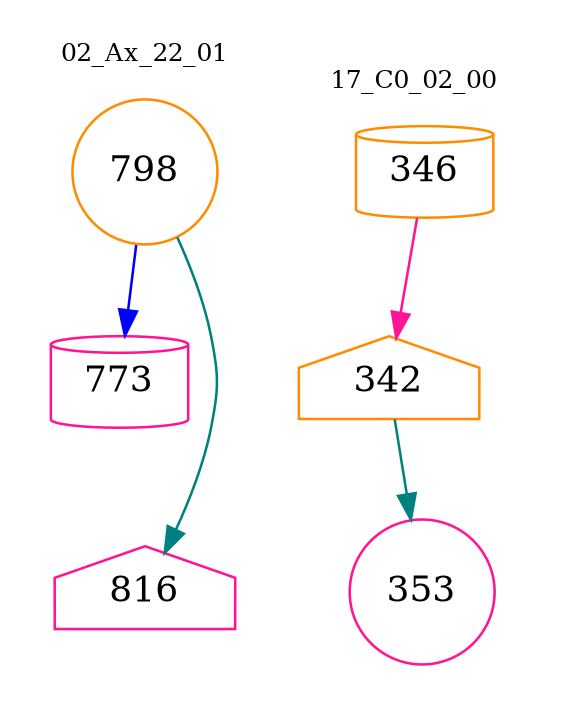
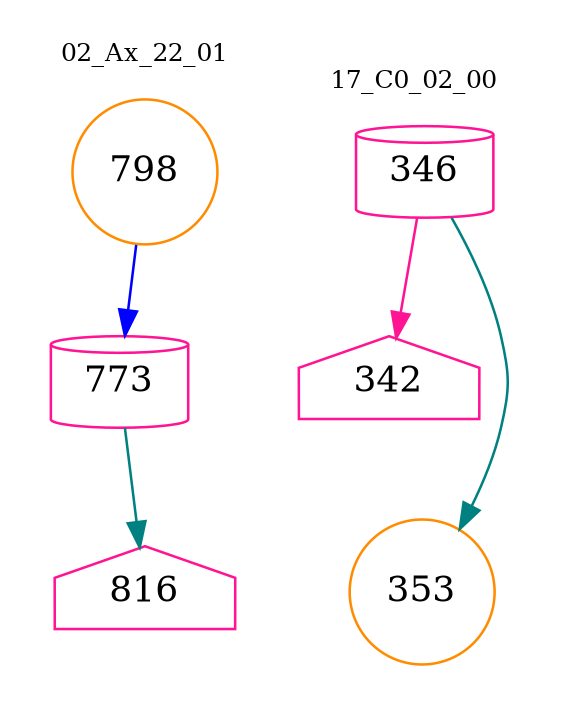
(425, 172) -> (425, 172)
(389, 382) -> (389, 382)
(217, 384) -> (131, 475)
(401, 457) -> (506, 359)
(422, 592) -> (422, 592)
